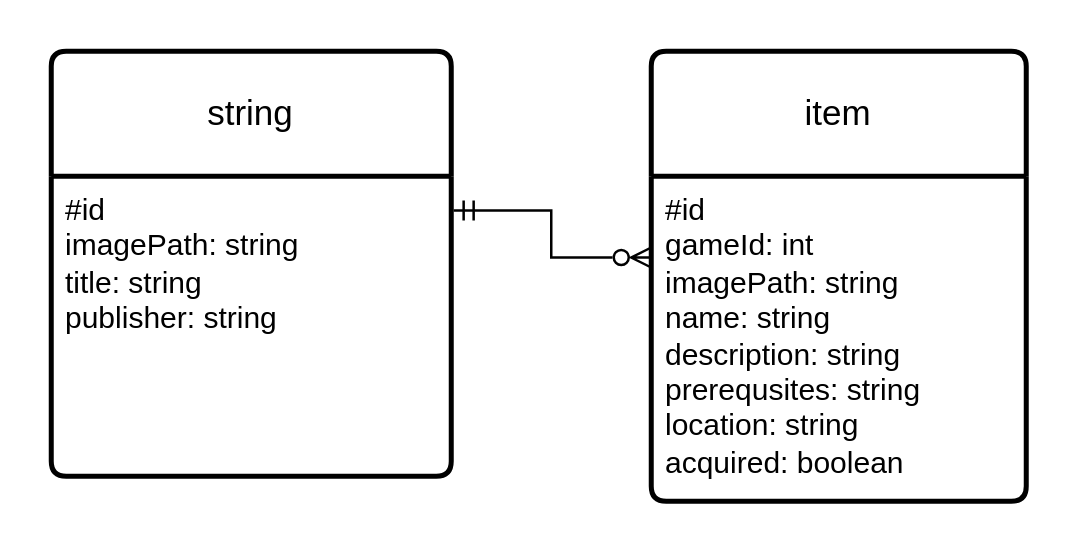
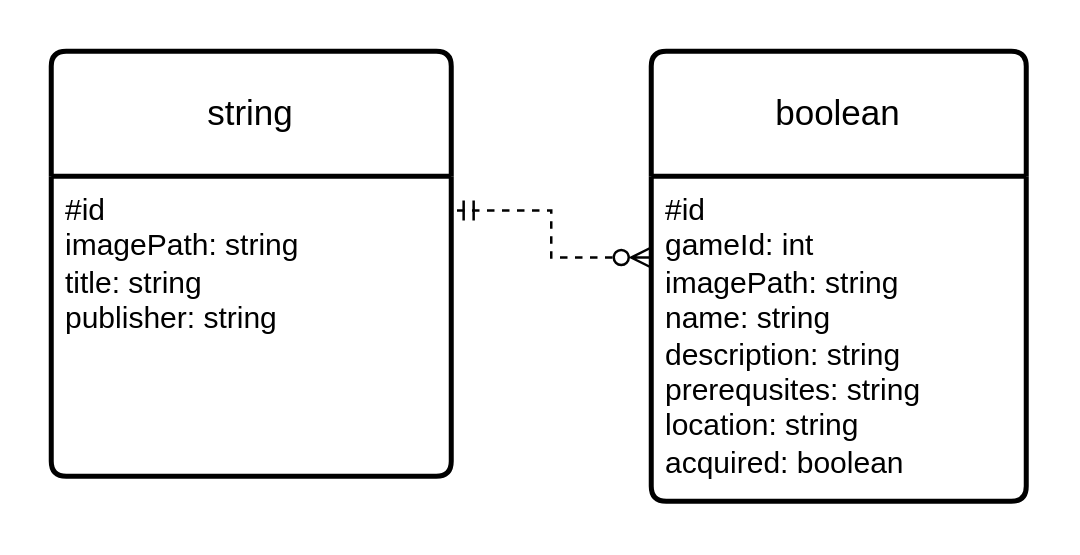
(839, 114) -> (839, 114)
(551, 214) -> (551, 214)
